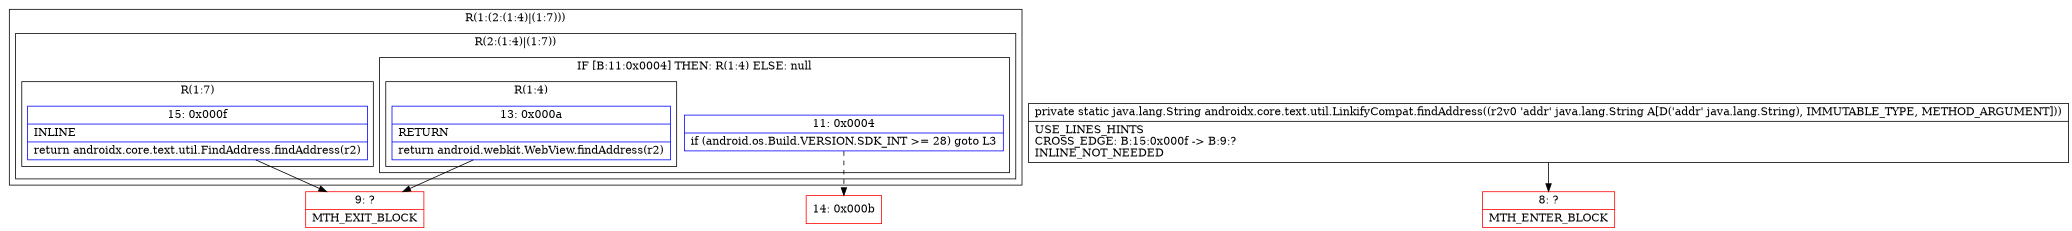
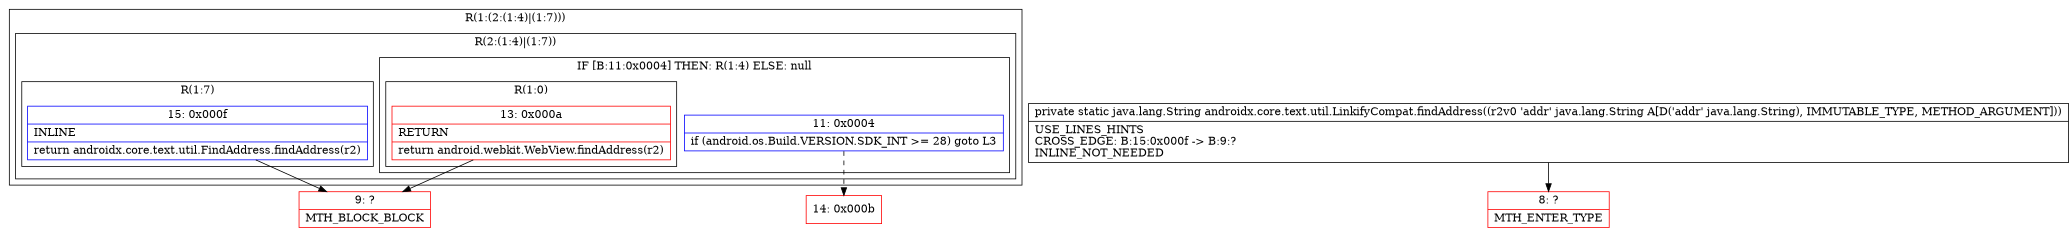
(531, 91) -> (531, 91)
(531, 133) -> (531, 133)
(365, 218) -> (365, 218)
(1549, 218) -> (1549, 218)
